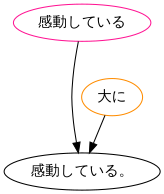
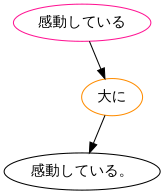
(72, 92) -> (95, 55)
